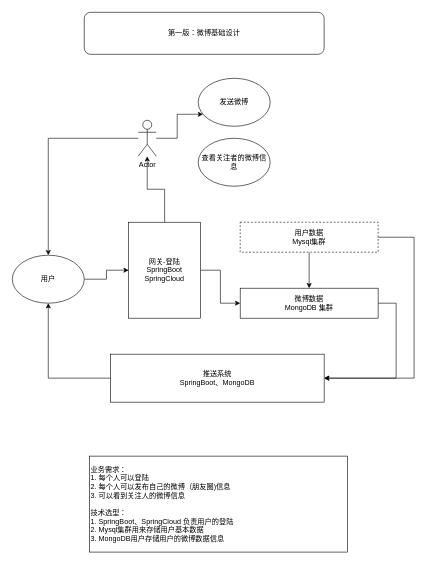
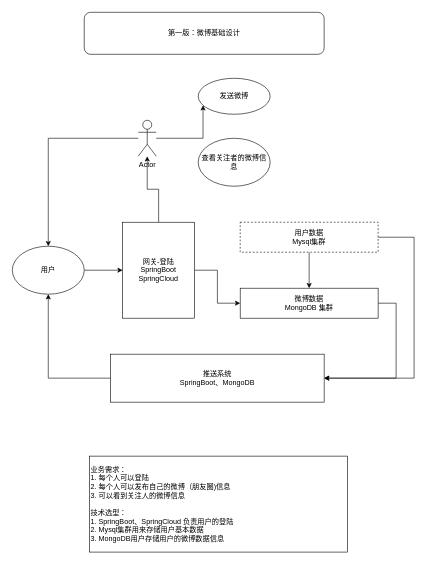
(234, 102) -> (234, 96)
(165, 270) -> (159, 270)
(48, 279) -> (48, 270)
